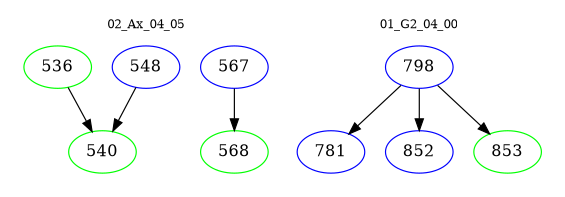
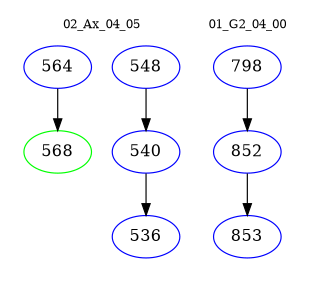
(58, 67) -> (146, 237)
(234, 67) -> (58, 67)
(77, 104) -> (146, 189)
(459, 106) -> (247, 189)
(102, 152) -> (146, 152)
(331, 152) -> none
(508, 152) -> (247, 237)
